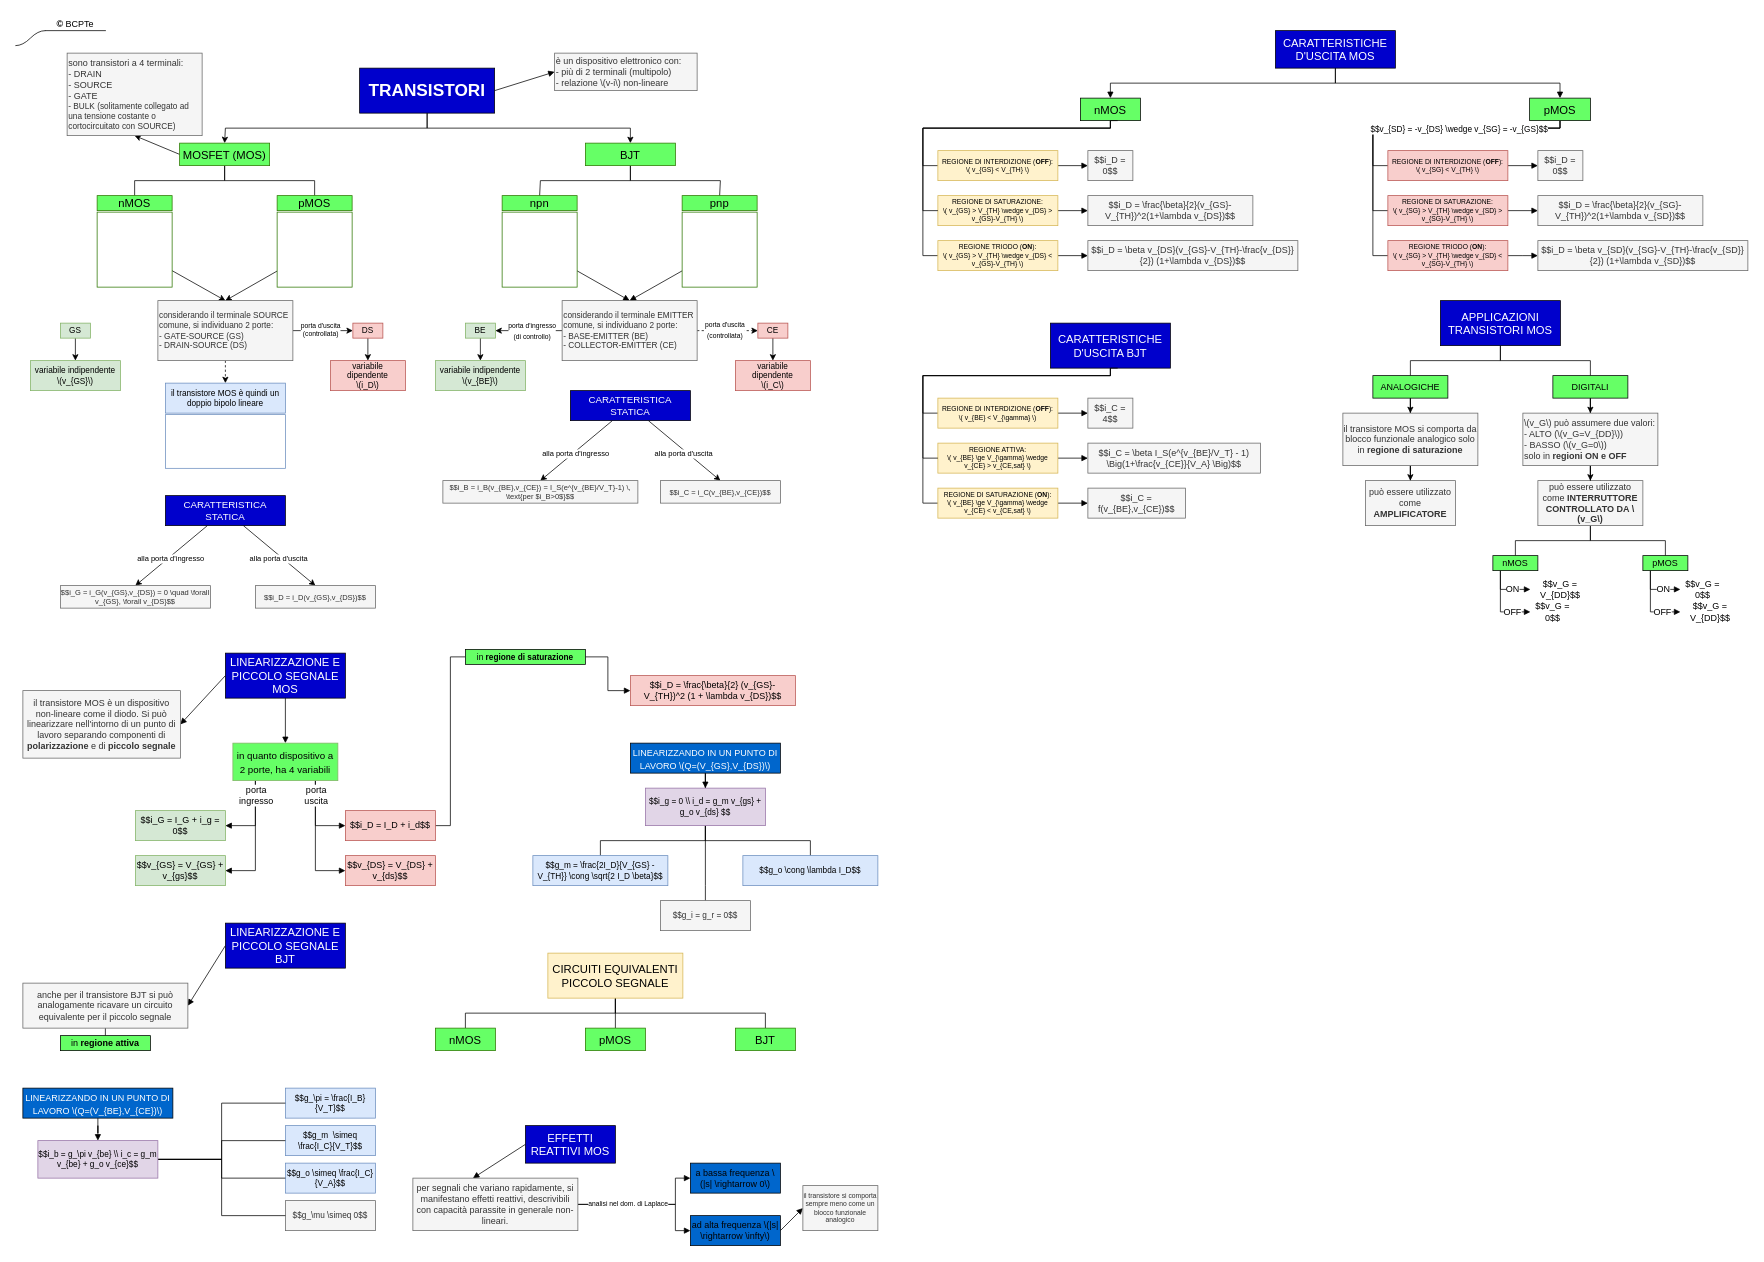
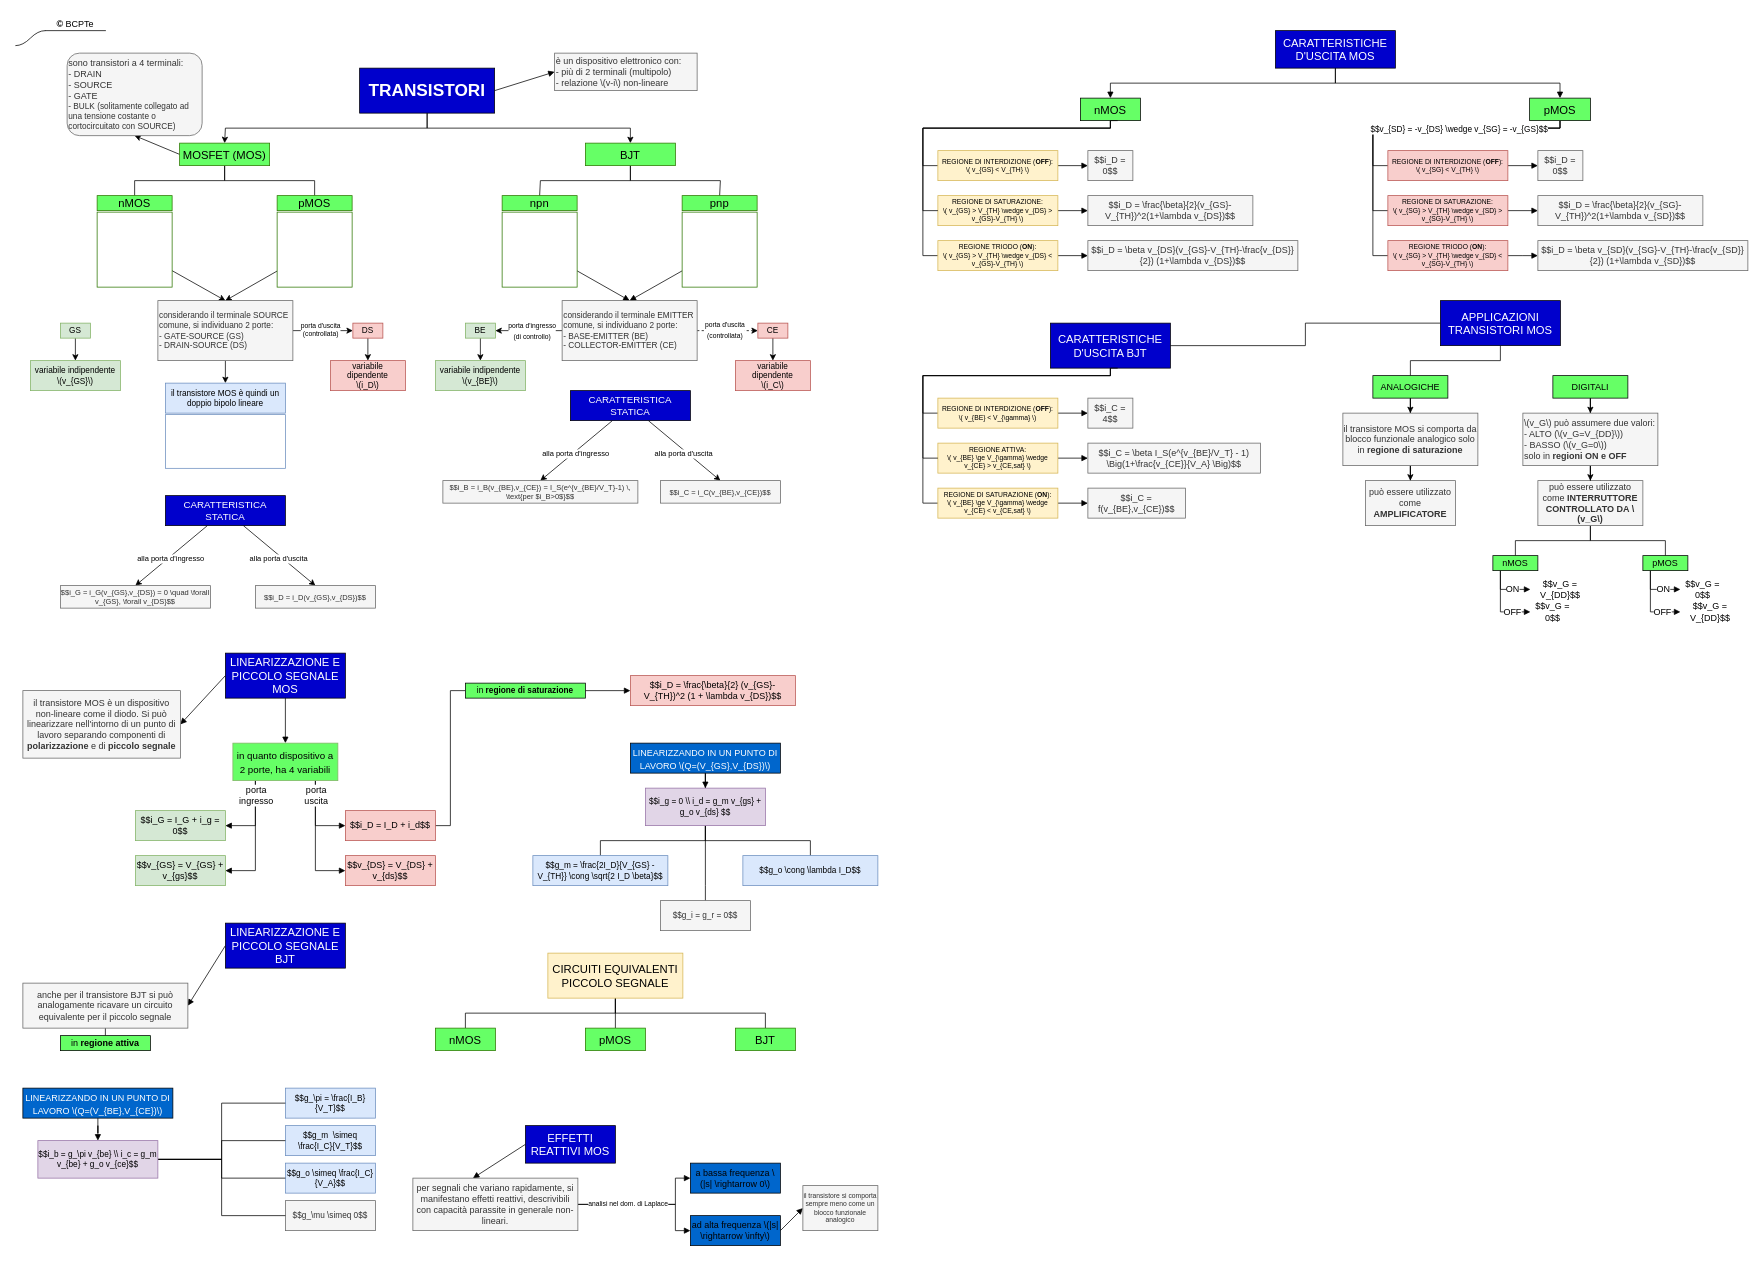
(135, 94) -> (135, 94)
(1553, 360) -> (1305, 334)
(225, 370) -> (225, 370)
(525, 657) -> (525, 690)
